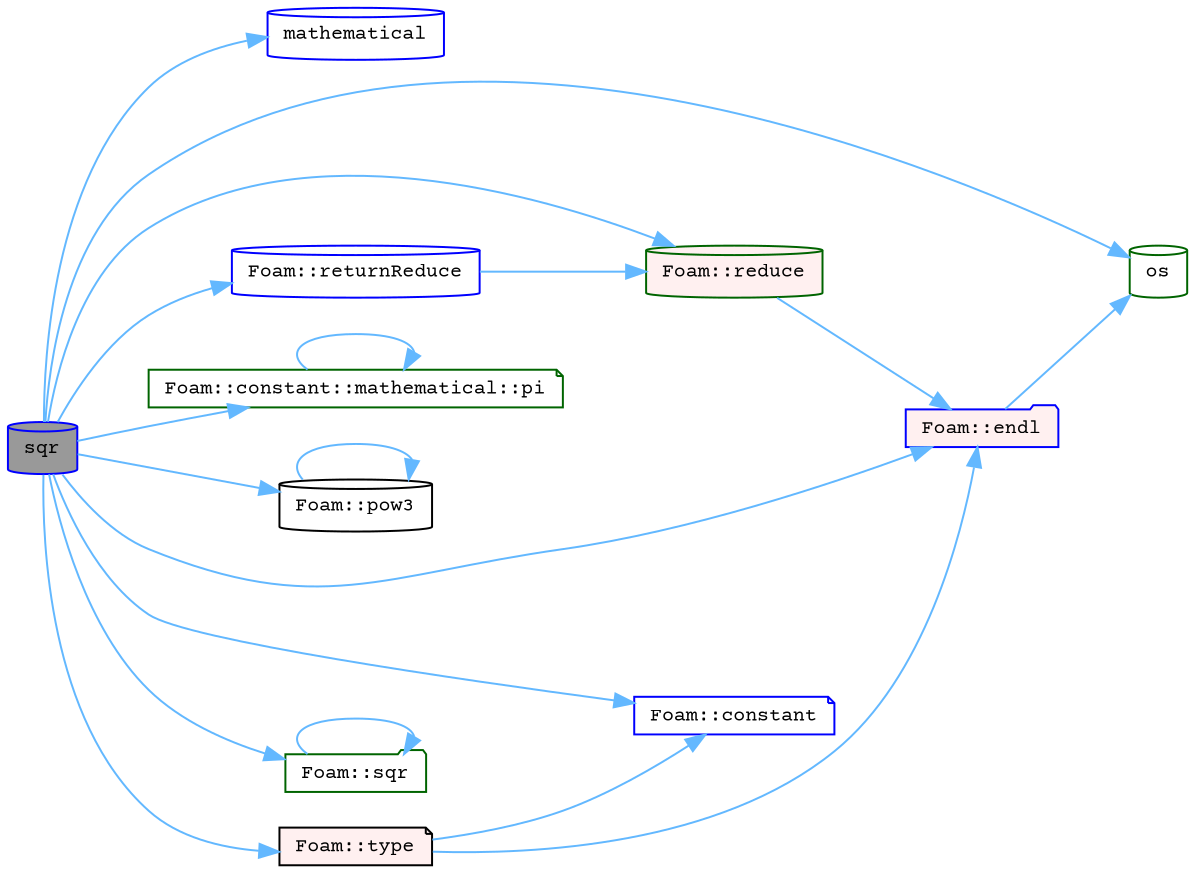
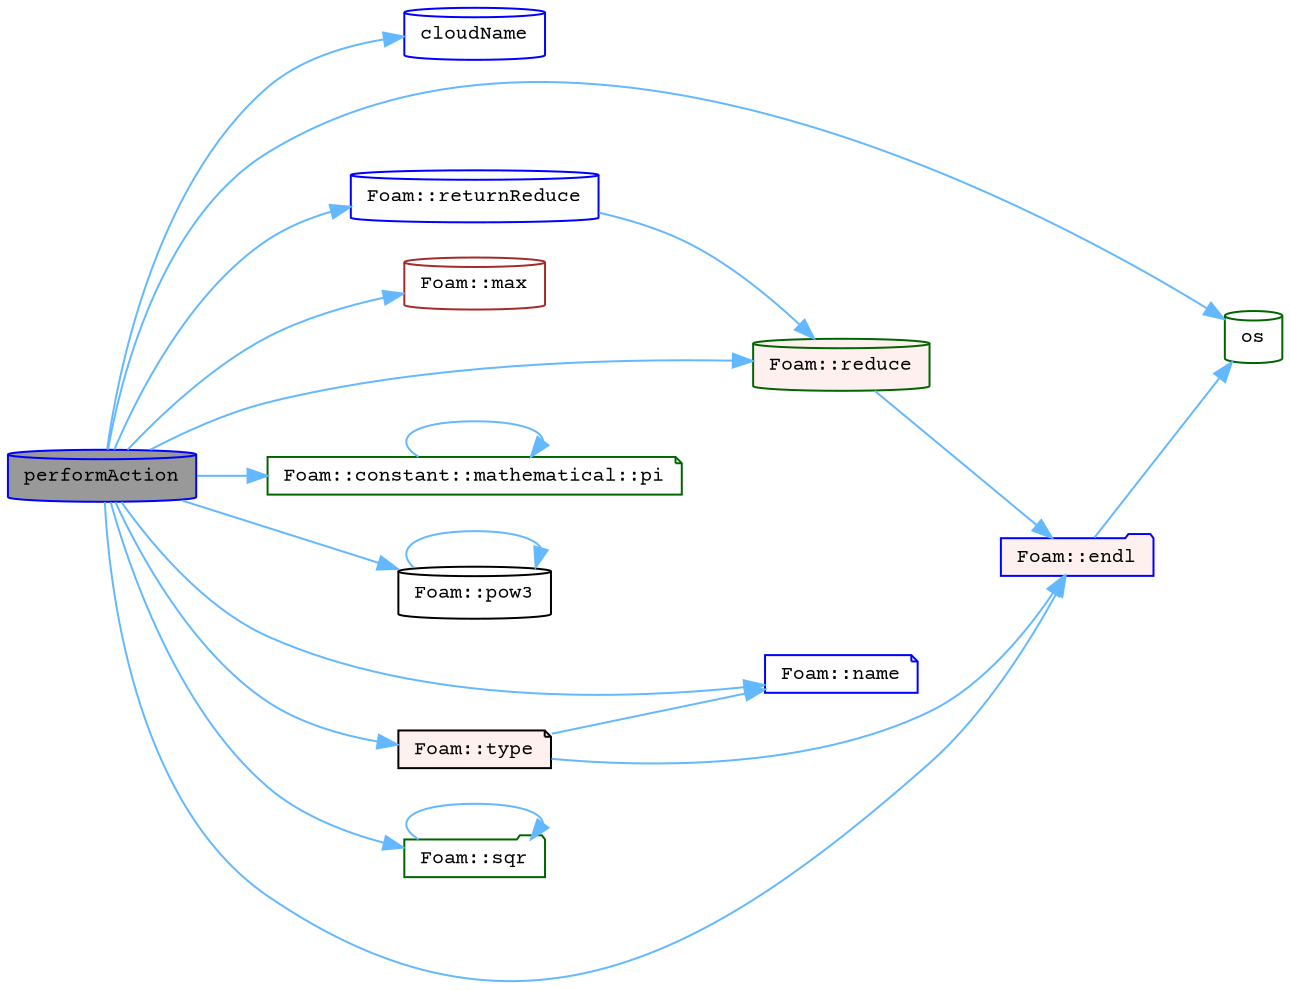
(356, 34) -> (475, 34)
none -> (475, 284)
(43, 448) -> (102, 476)
(734, 716) -> (841, 674)
